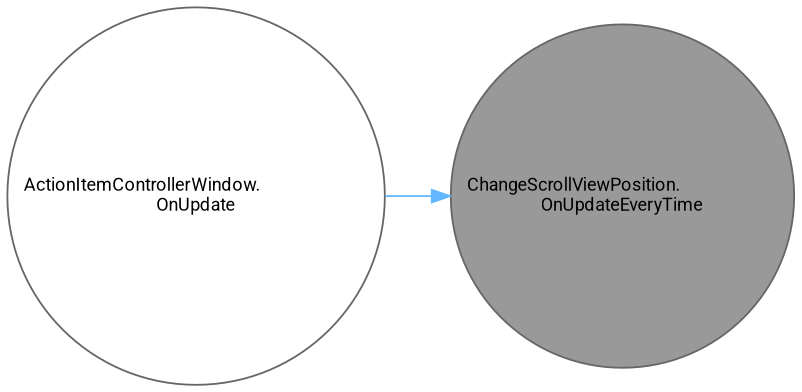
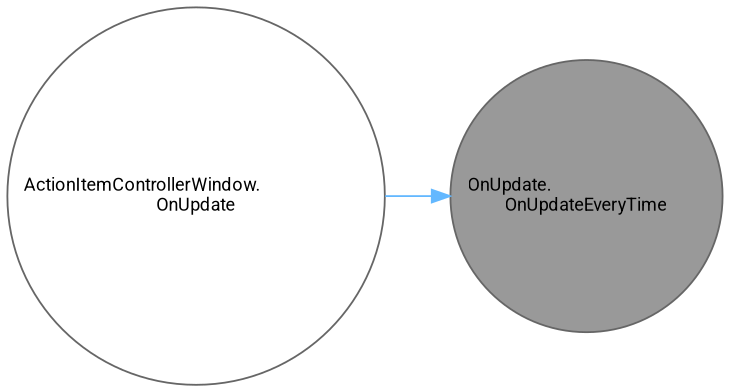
(622, 196) -> (586, 196)
